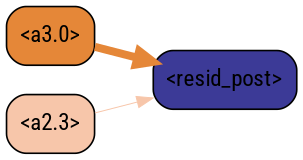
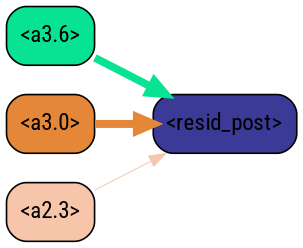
none -> (51, 36)
